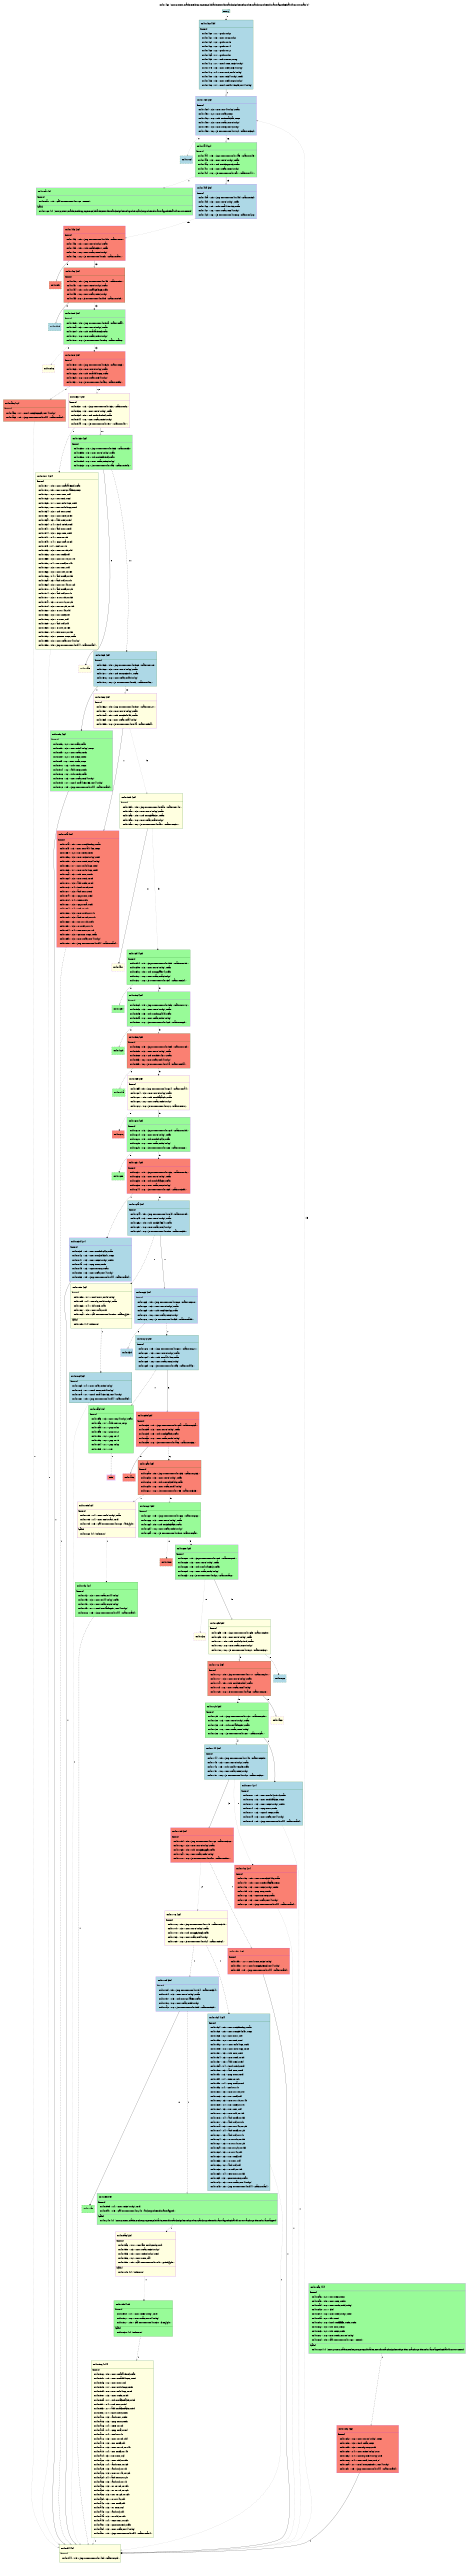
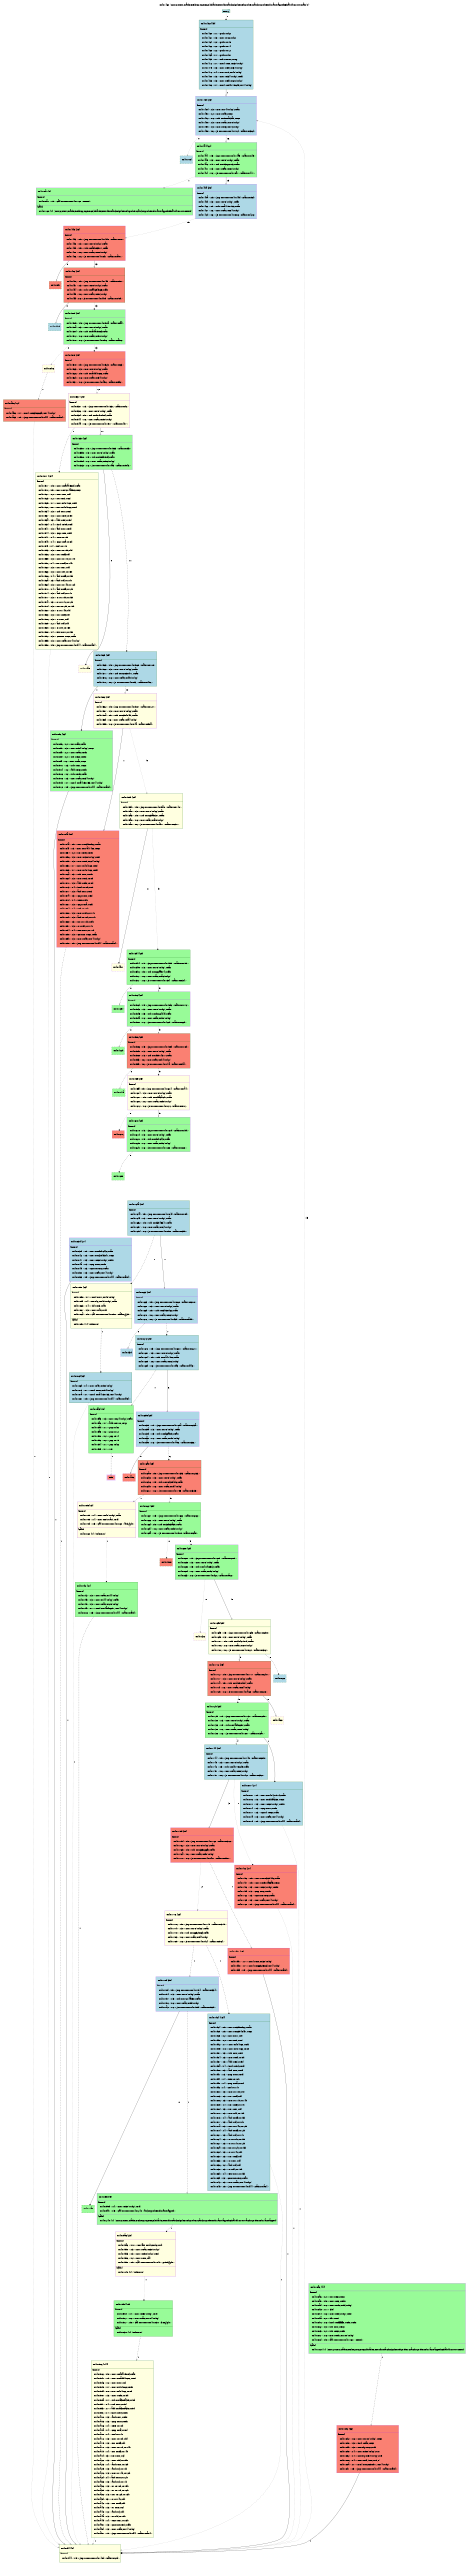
(60, 393) -> (43, 386)
(159, 1176) -> none
(168, 1429) -> (168, 1429)
